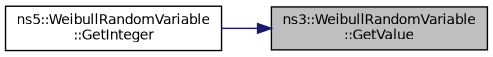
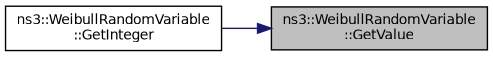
(114, 28) -> (114, 28)
